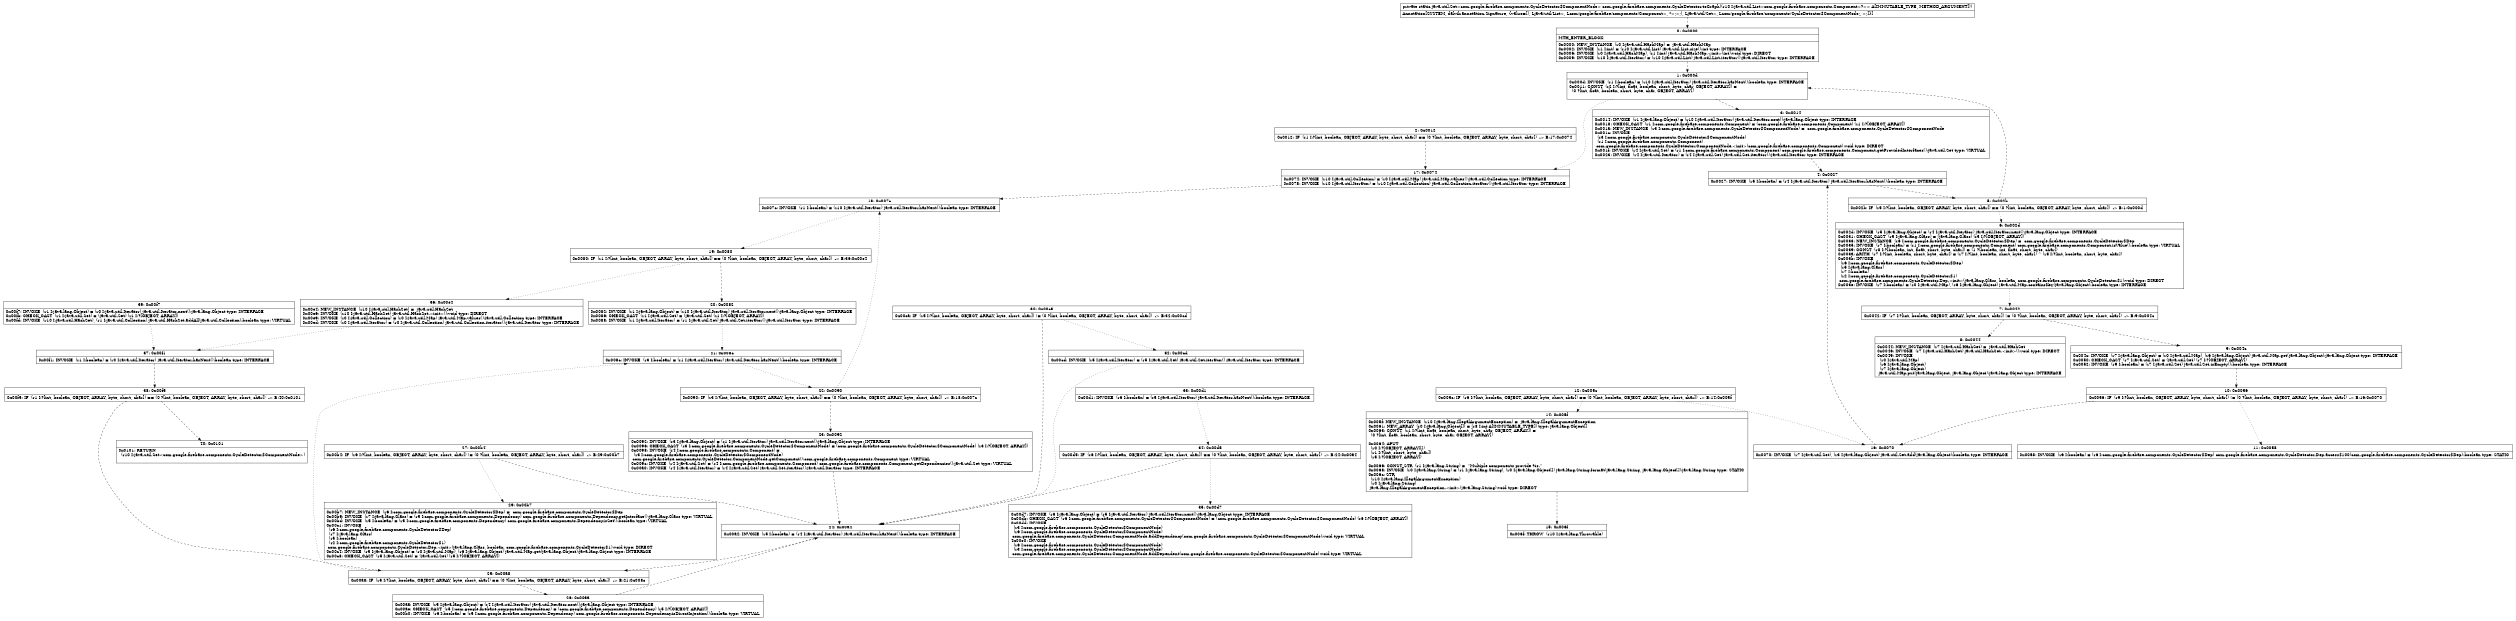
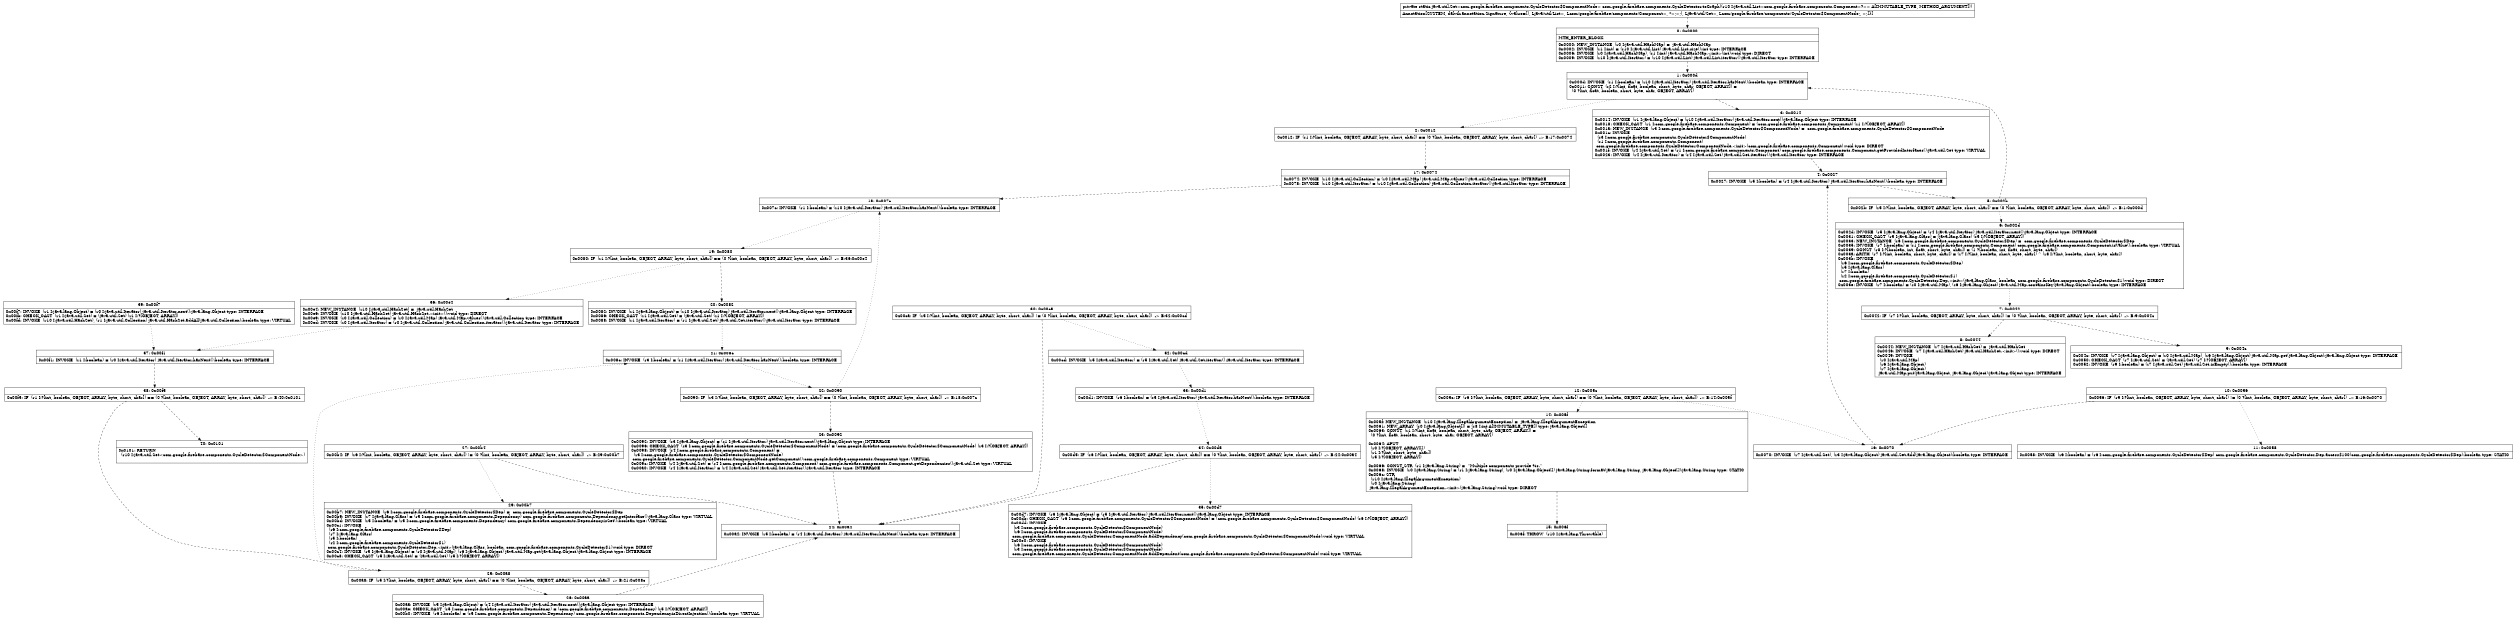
(1584, 134) -> (1540, 113)
(2236, 376) -> none
(1048, 488) -> (1185, 374)
(723, 559) -> none
